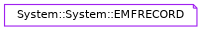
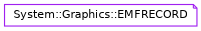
(101, 15) -> (101, 15)
